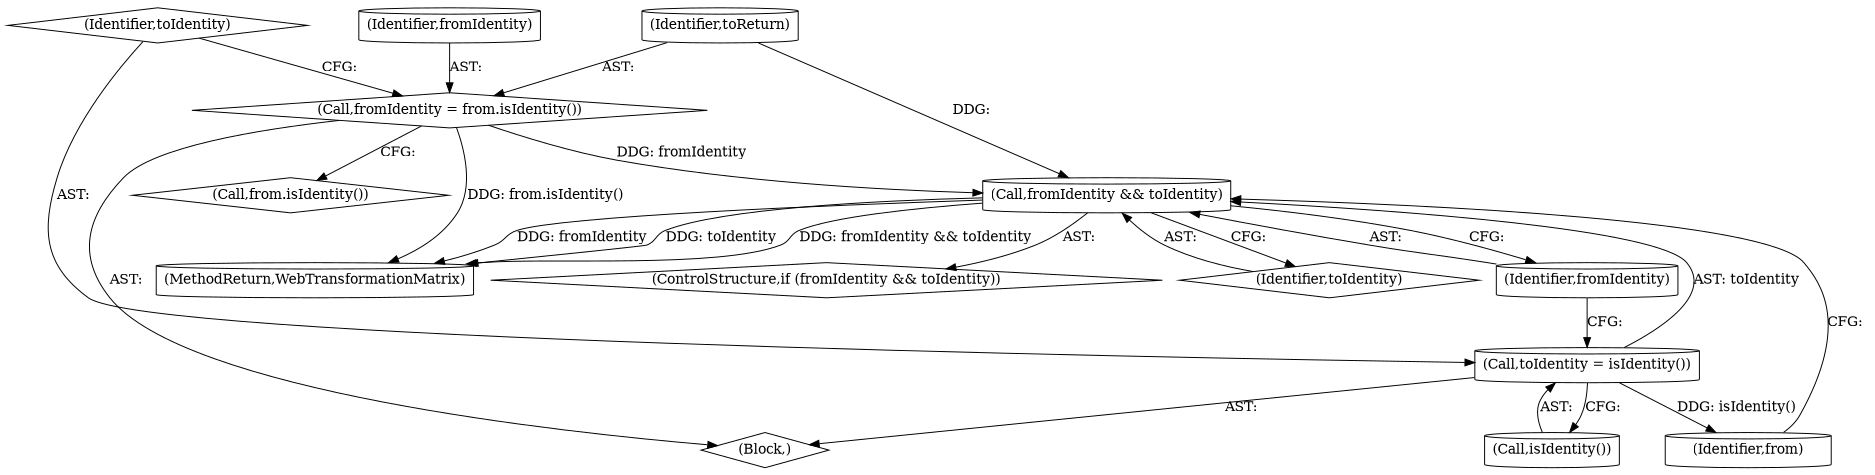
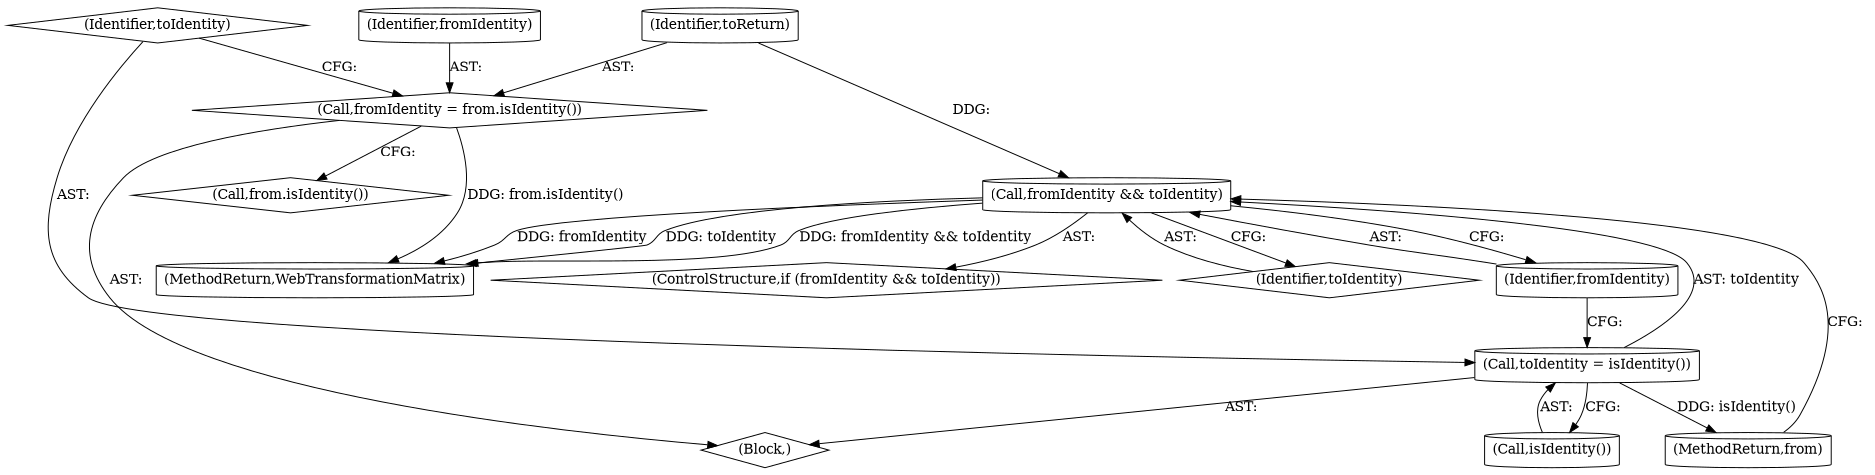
(728, 176) -> none
(1748, 450) -> (1748, 450)
